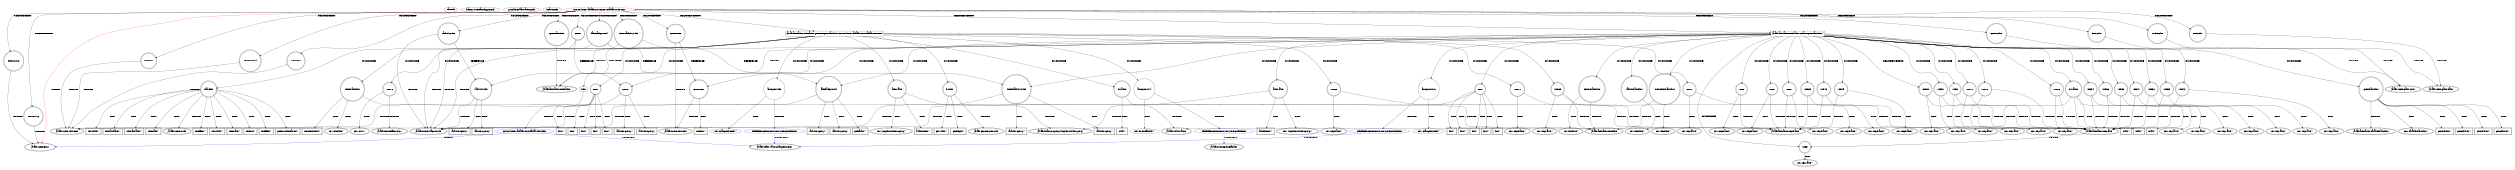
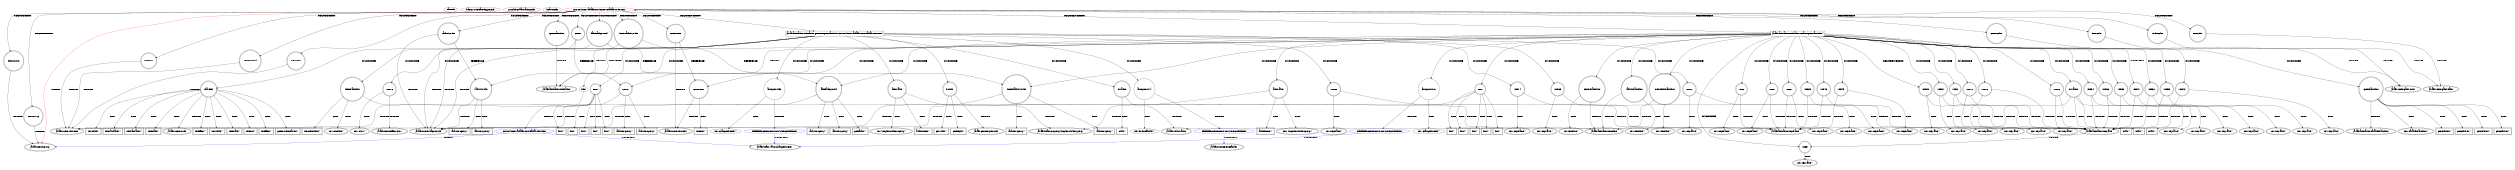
(1201, 22) -> (1203, 19)
(2137, 61) -> (2137, 61)
(1517, 89) -> (1517, 89)
(1578, 111) -> (1605, 107)
(40, 147) -> (40, 147)
